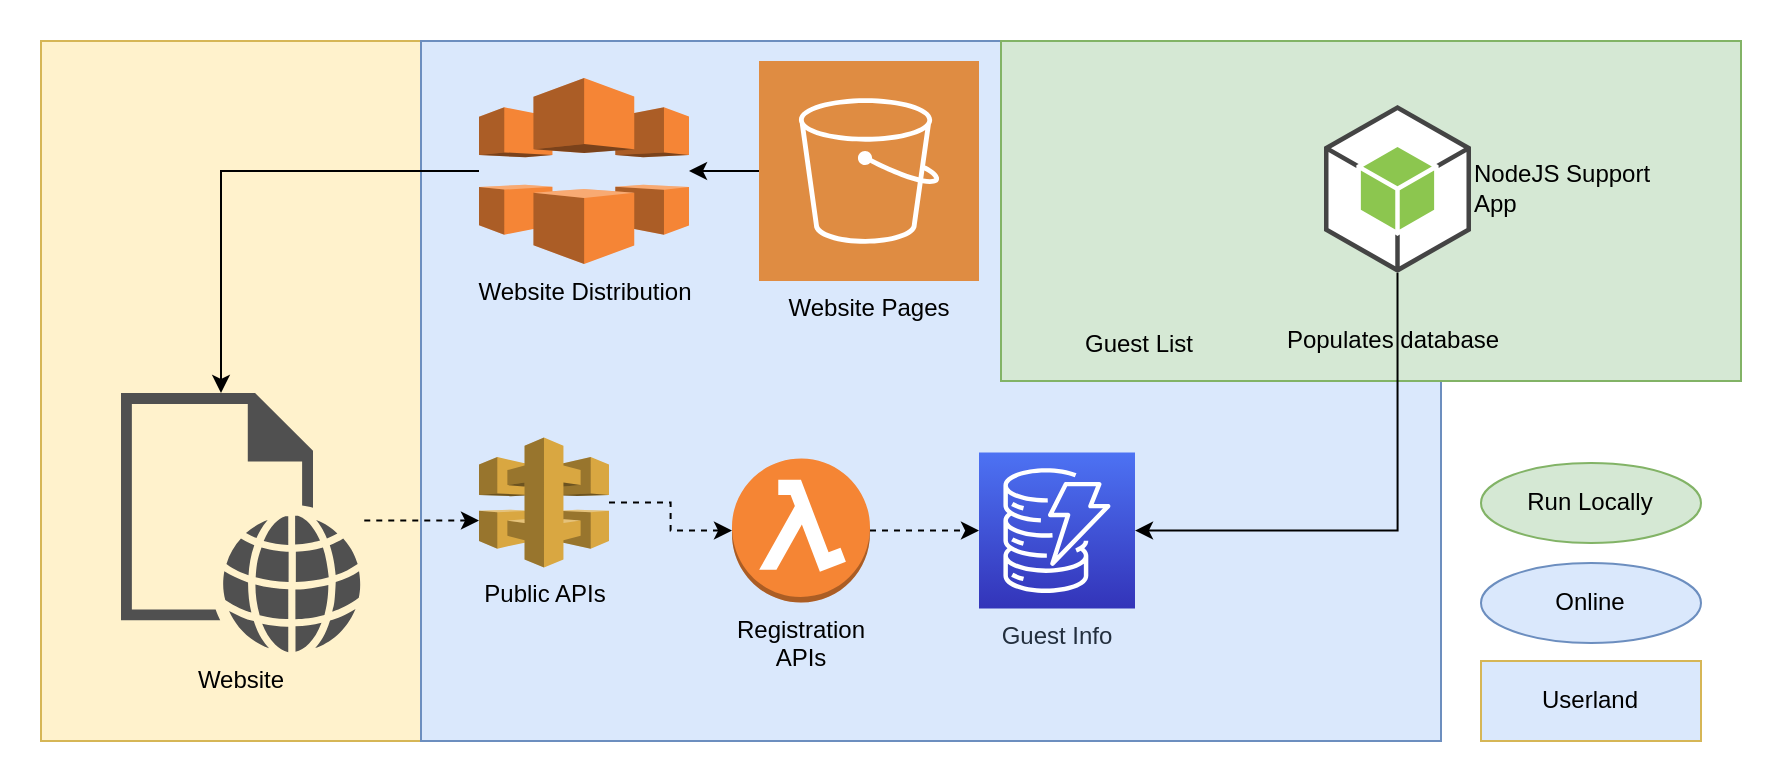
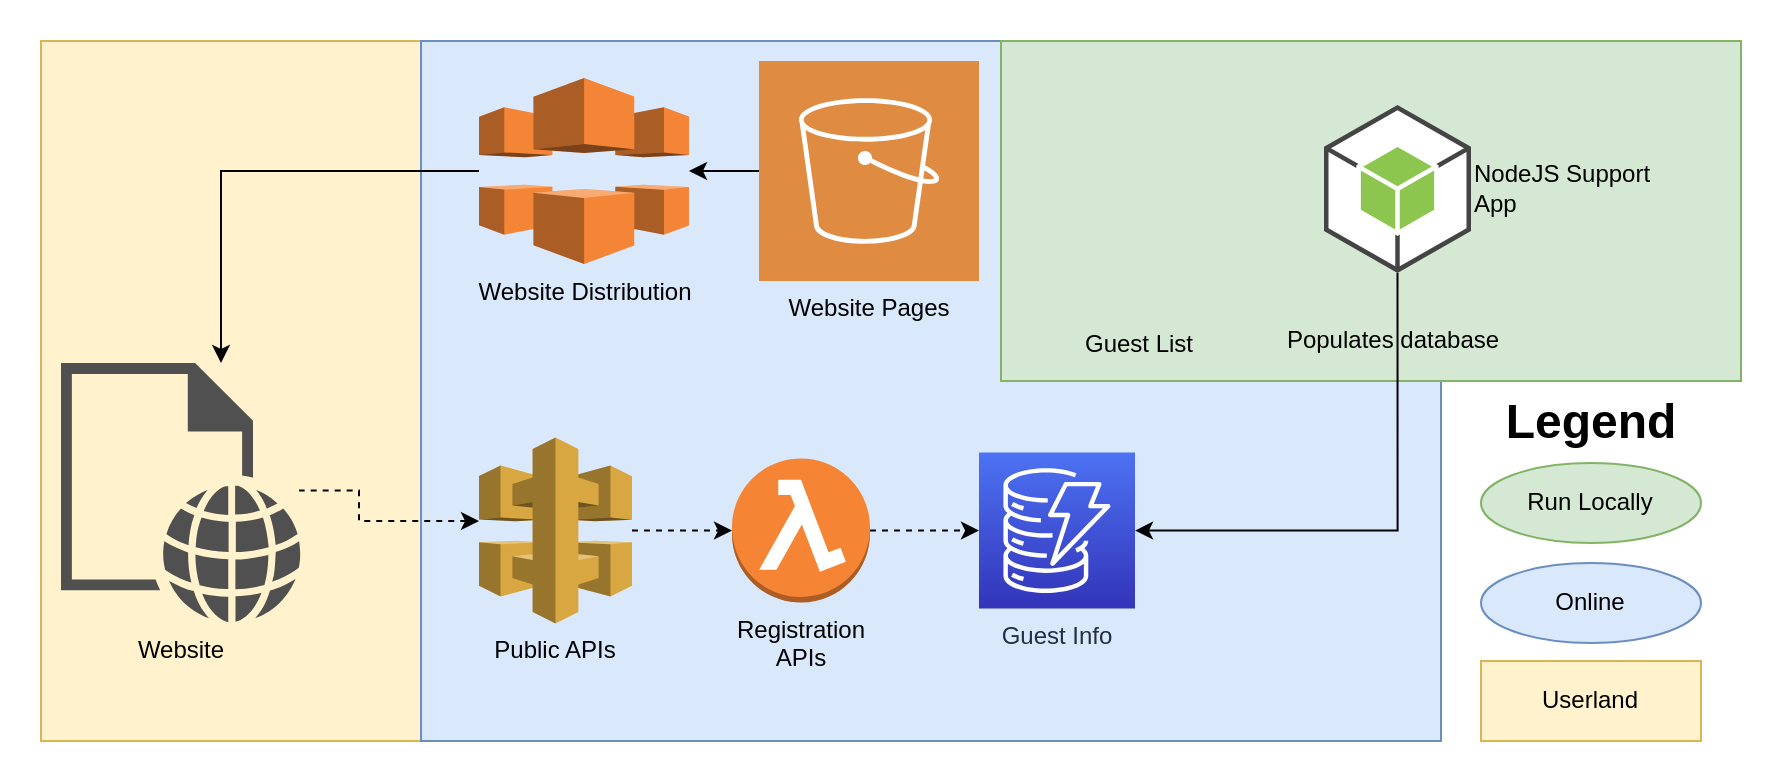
none -> (1591, 423)
(544, 503) -> (556, 531)
(241, 523) -> (181, 493)
(1591, 701) -> (1591, 701)
